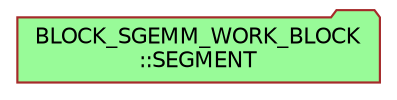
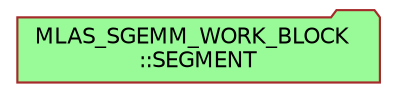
(199, 50) -> (199, 50)
